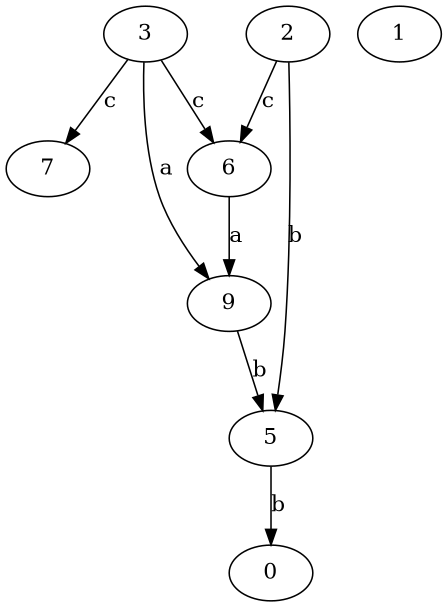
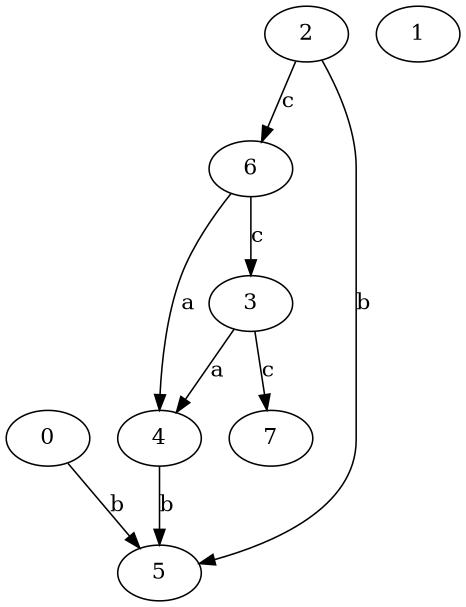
(183, 95) -> (251, 228)
(229, 304) -> (160, 438)
(271, 498) -> (99, 500)
